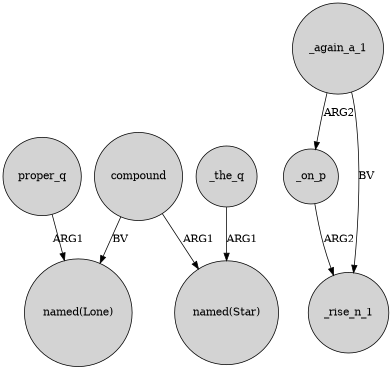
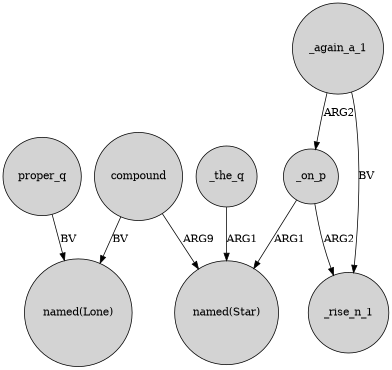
none -> (277, 231)
(68, 240) -> (68, 240)
(198, 240) -> (198, 240)
